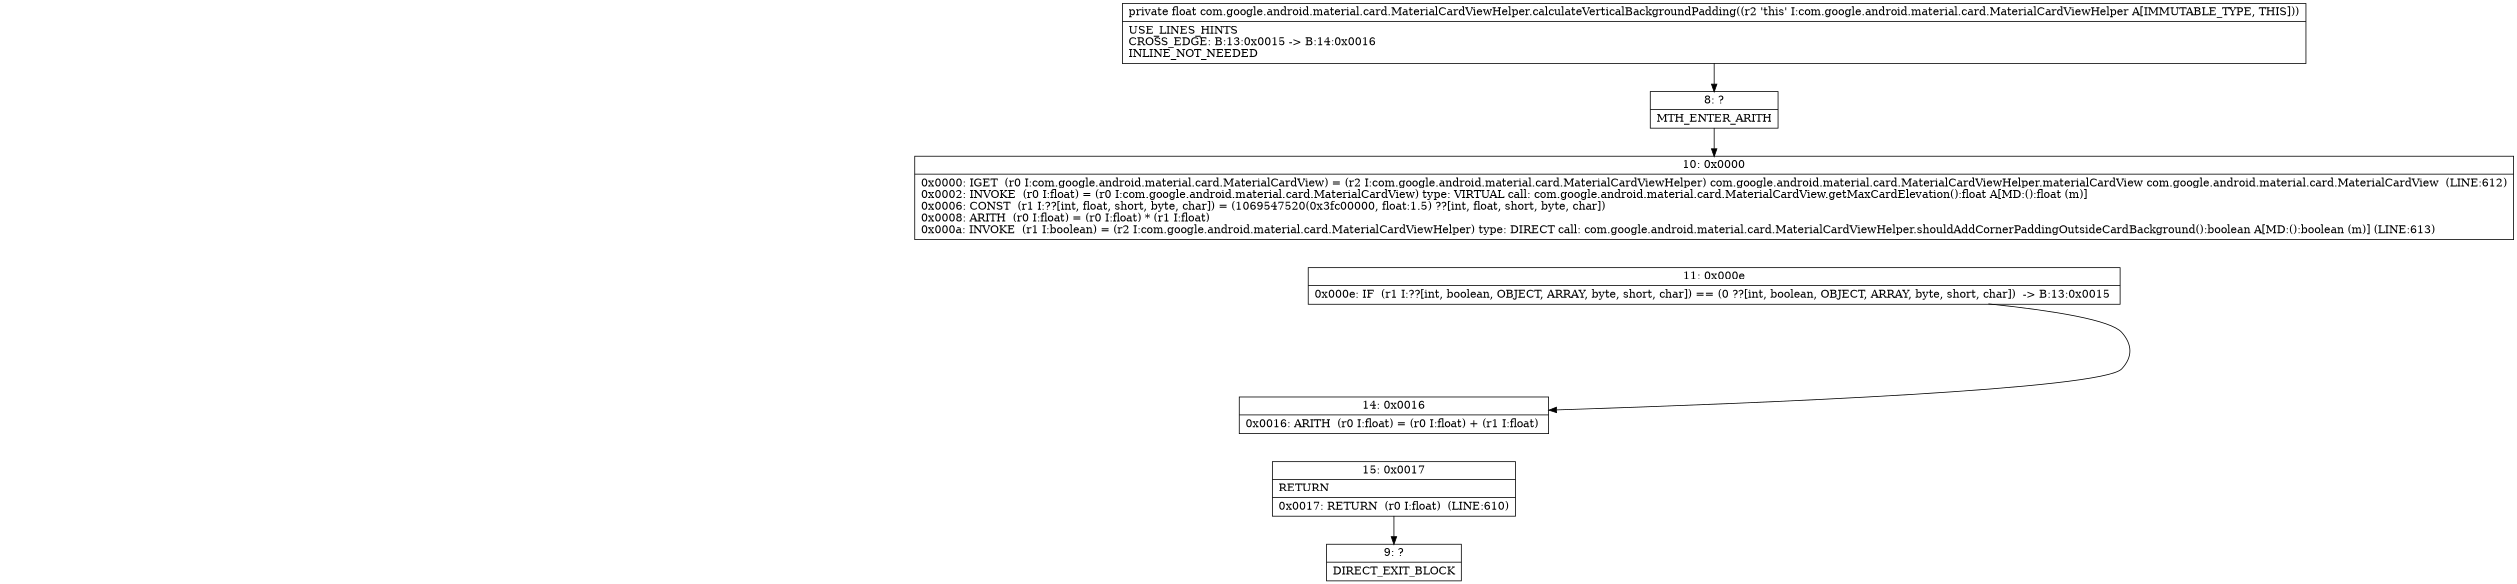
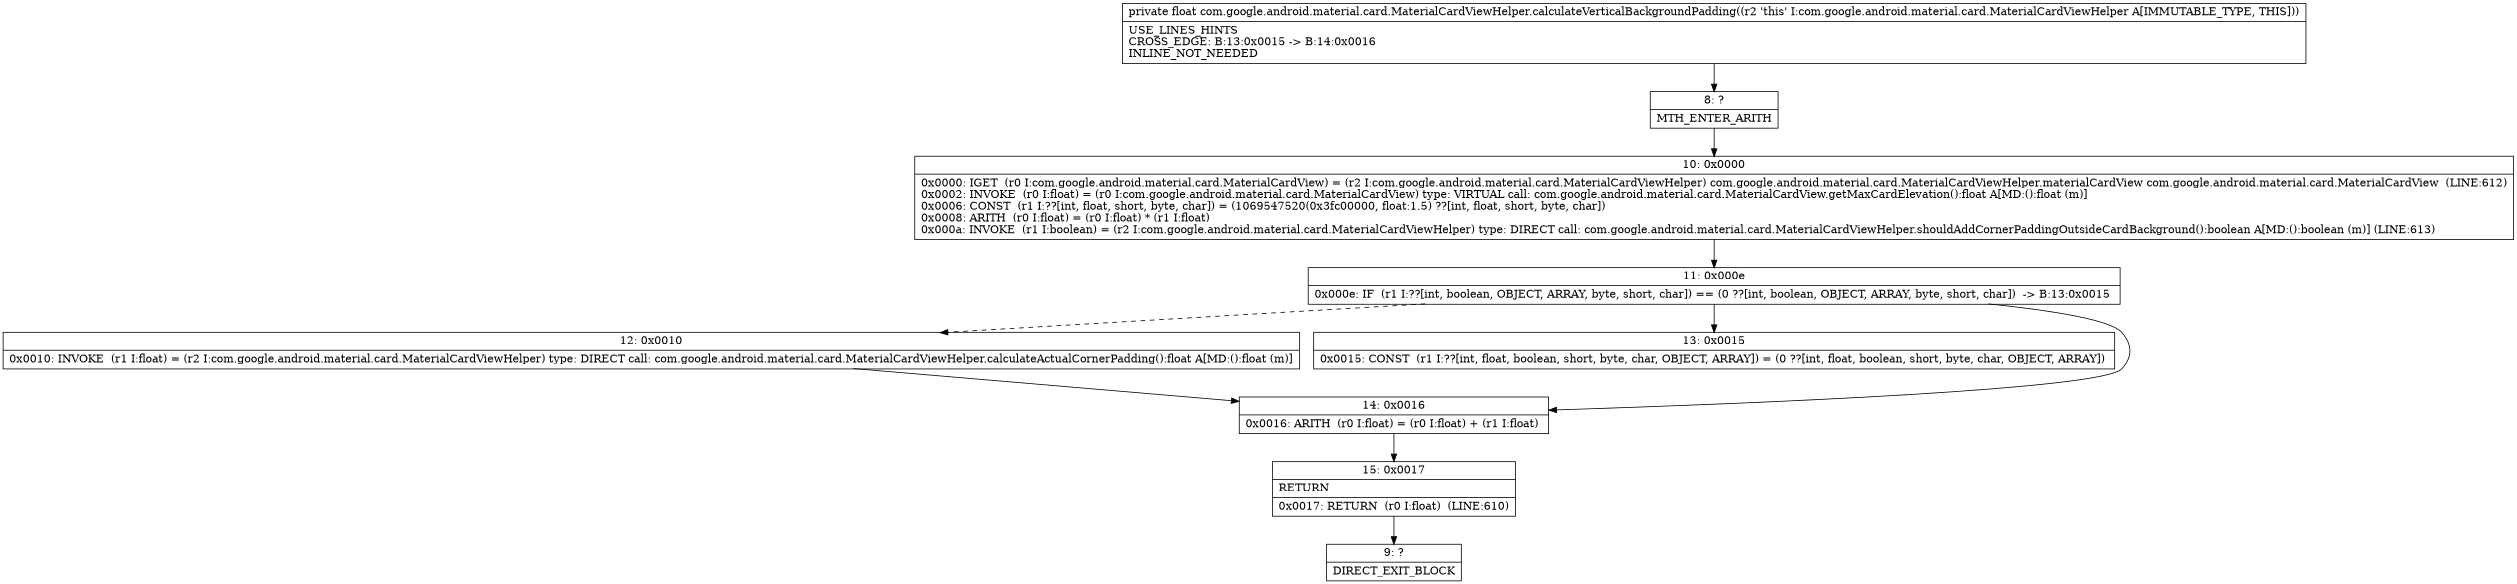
none -> (1714, 250)
none -> (651, 351)
none -> (1714, 351)
none -> (1394, 444)
